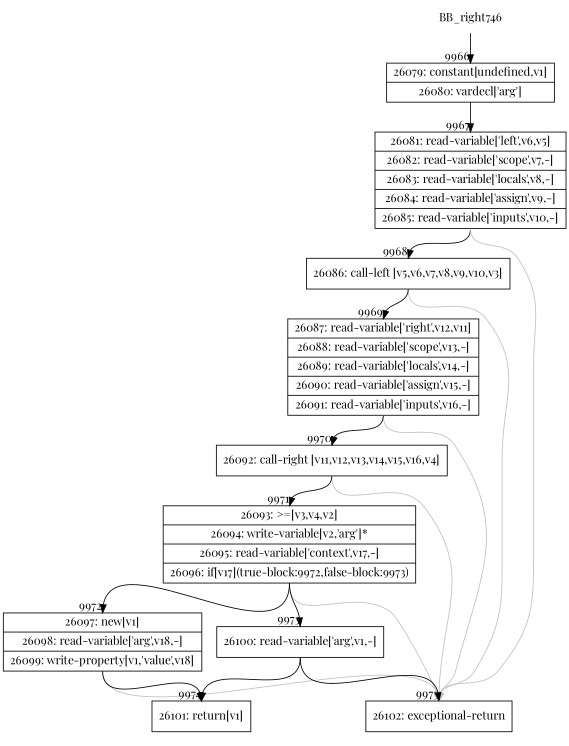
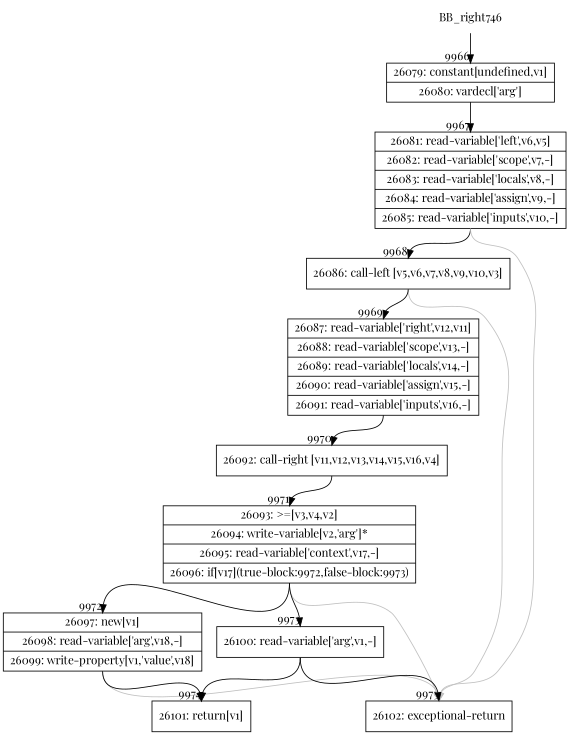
(486, 527) -> none
(445, 544) -> none
